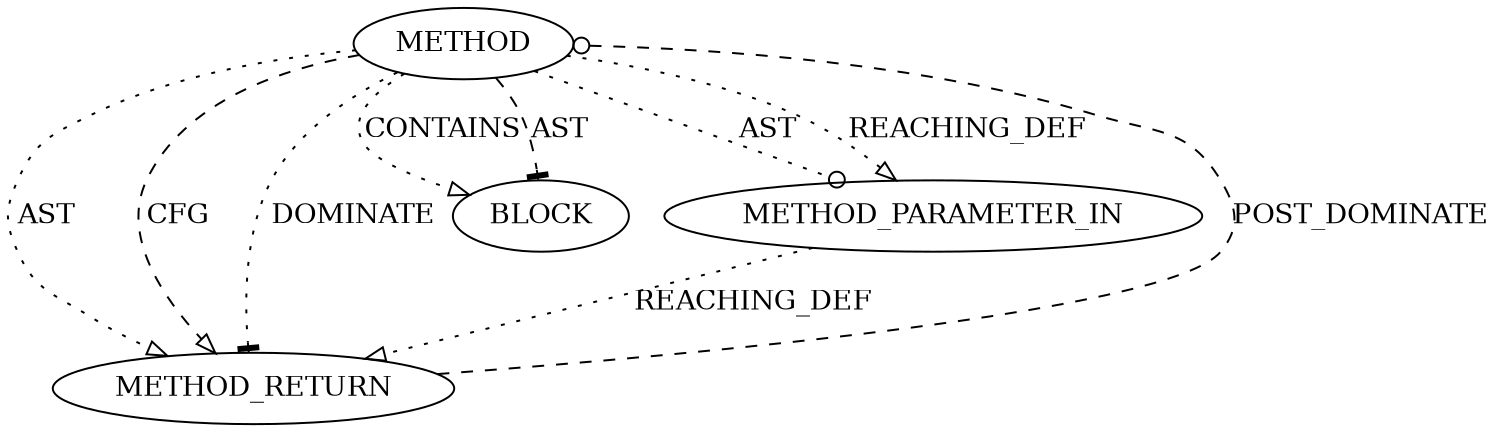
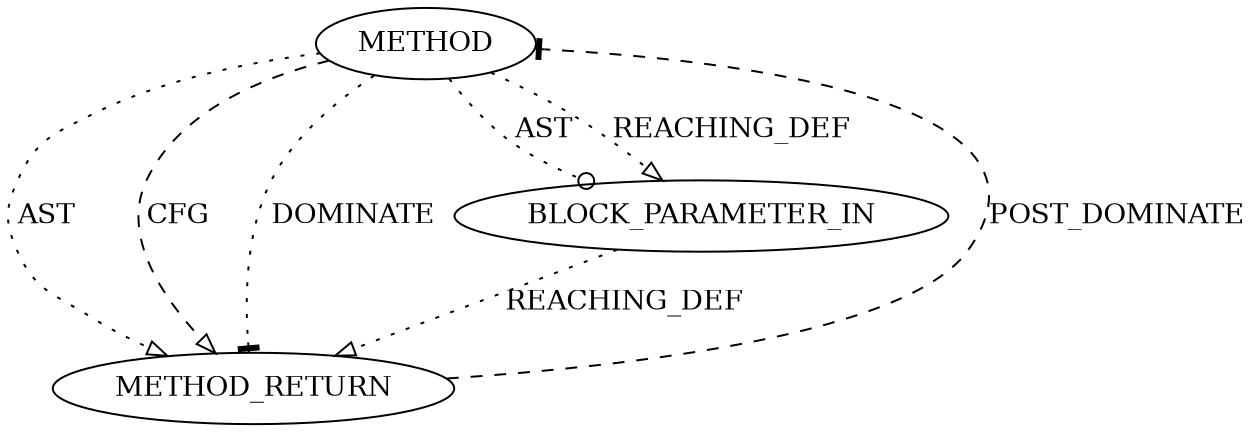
(541, 216) -> none
(933, 216) -> (701, 216)
(1194, 267) -> (969, 248)
